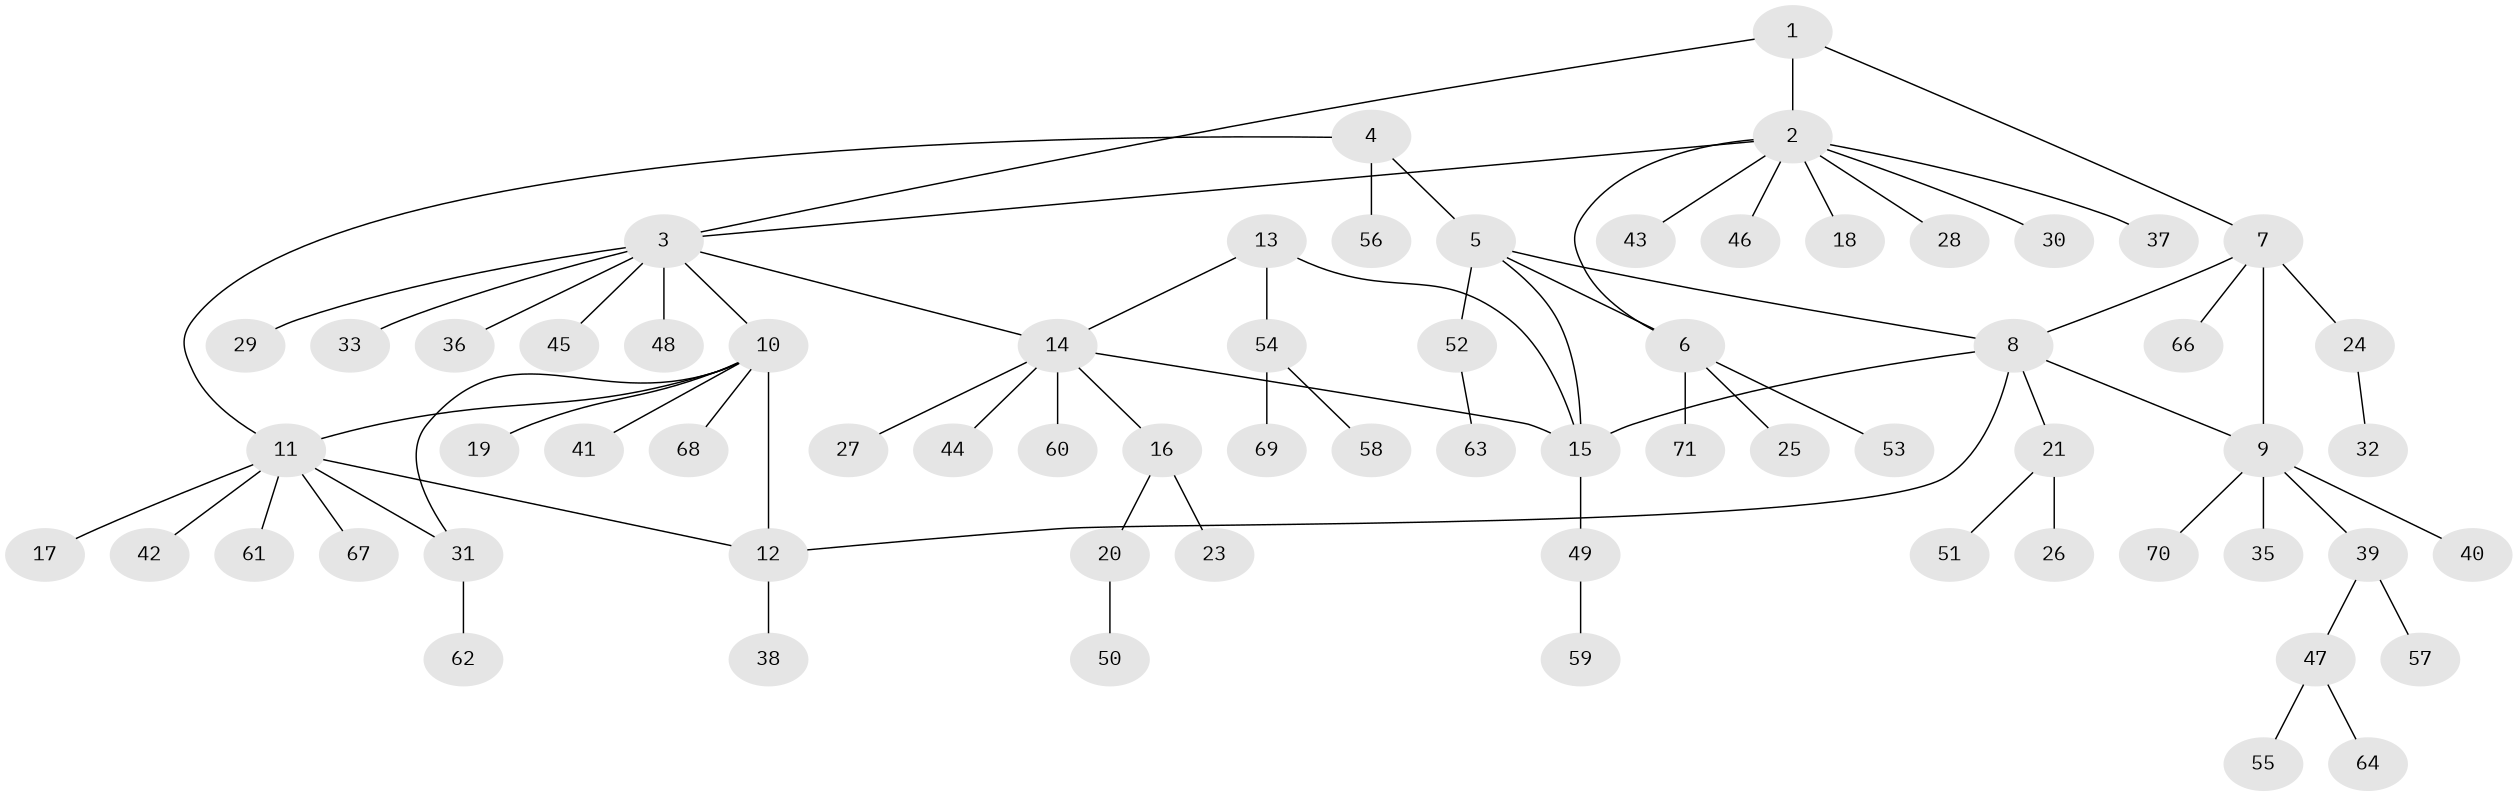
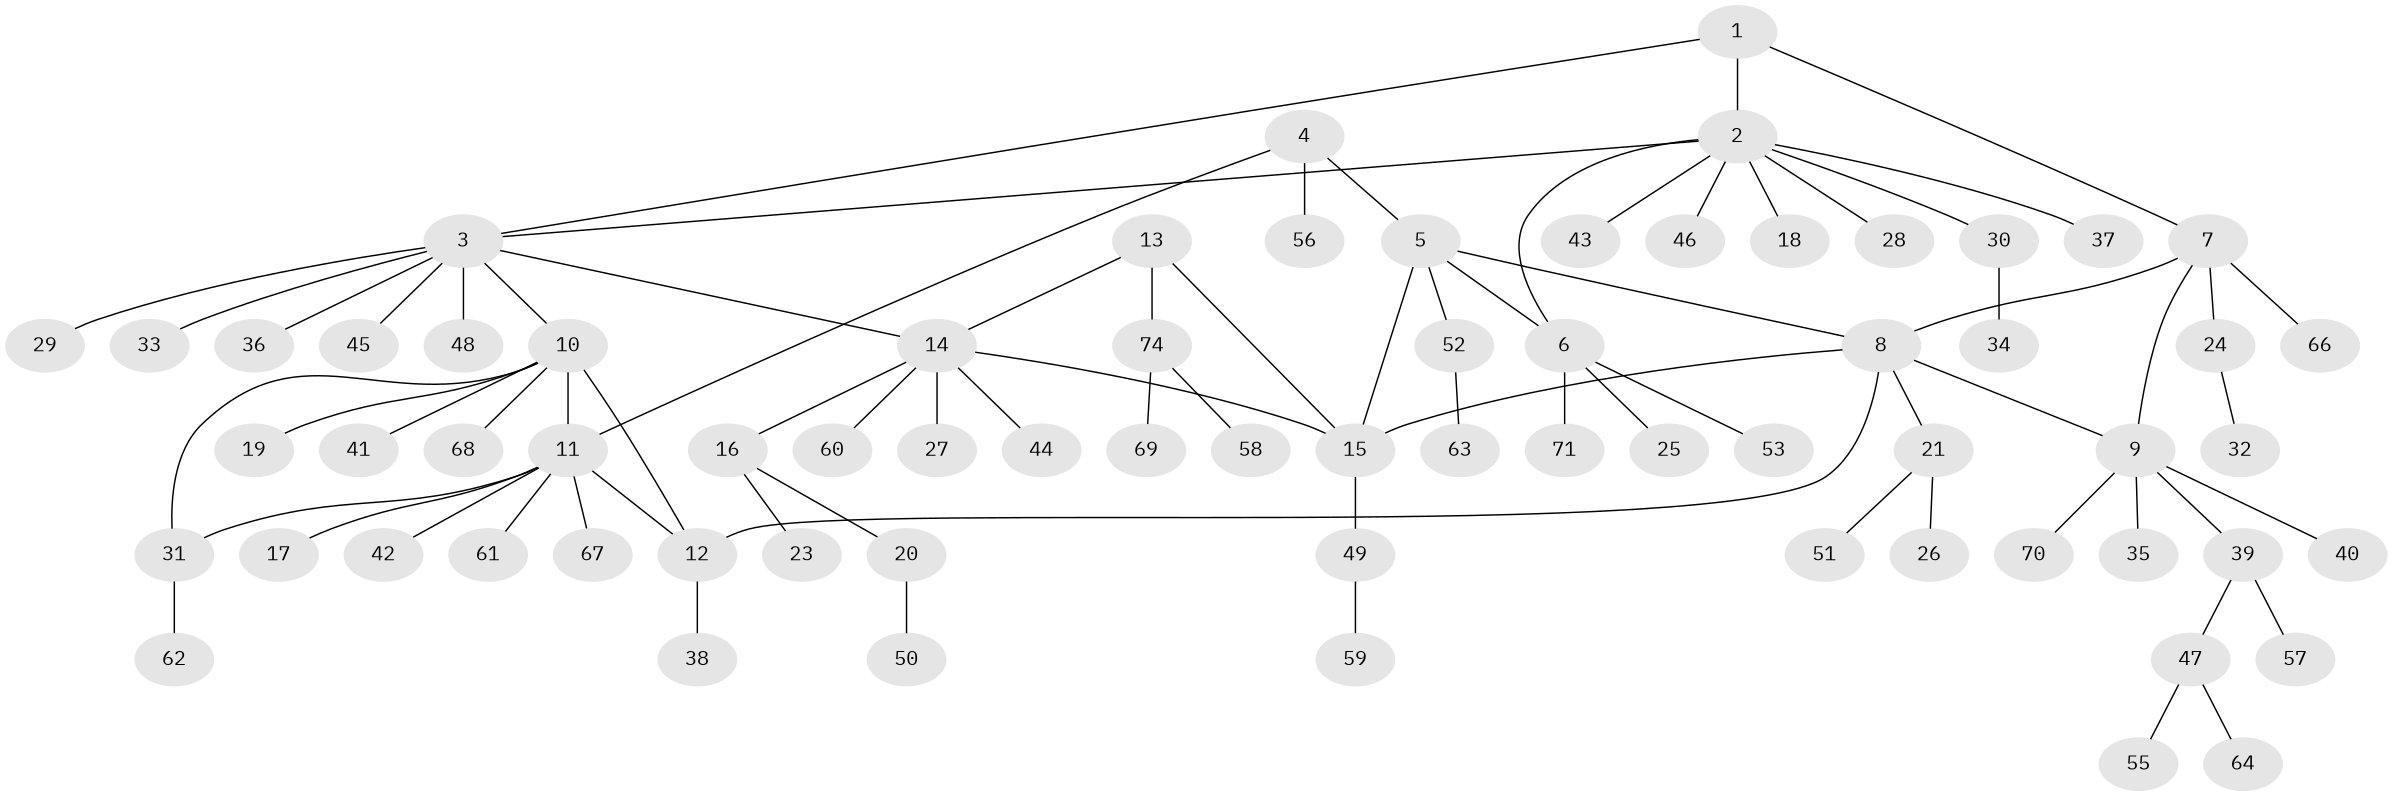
(1267, 346) -> (1152, 346)
none -> (1999, 346)
